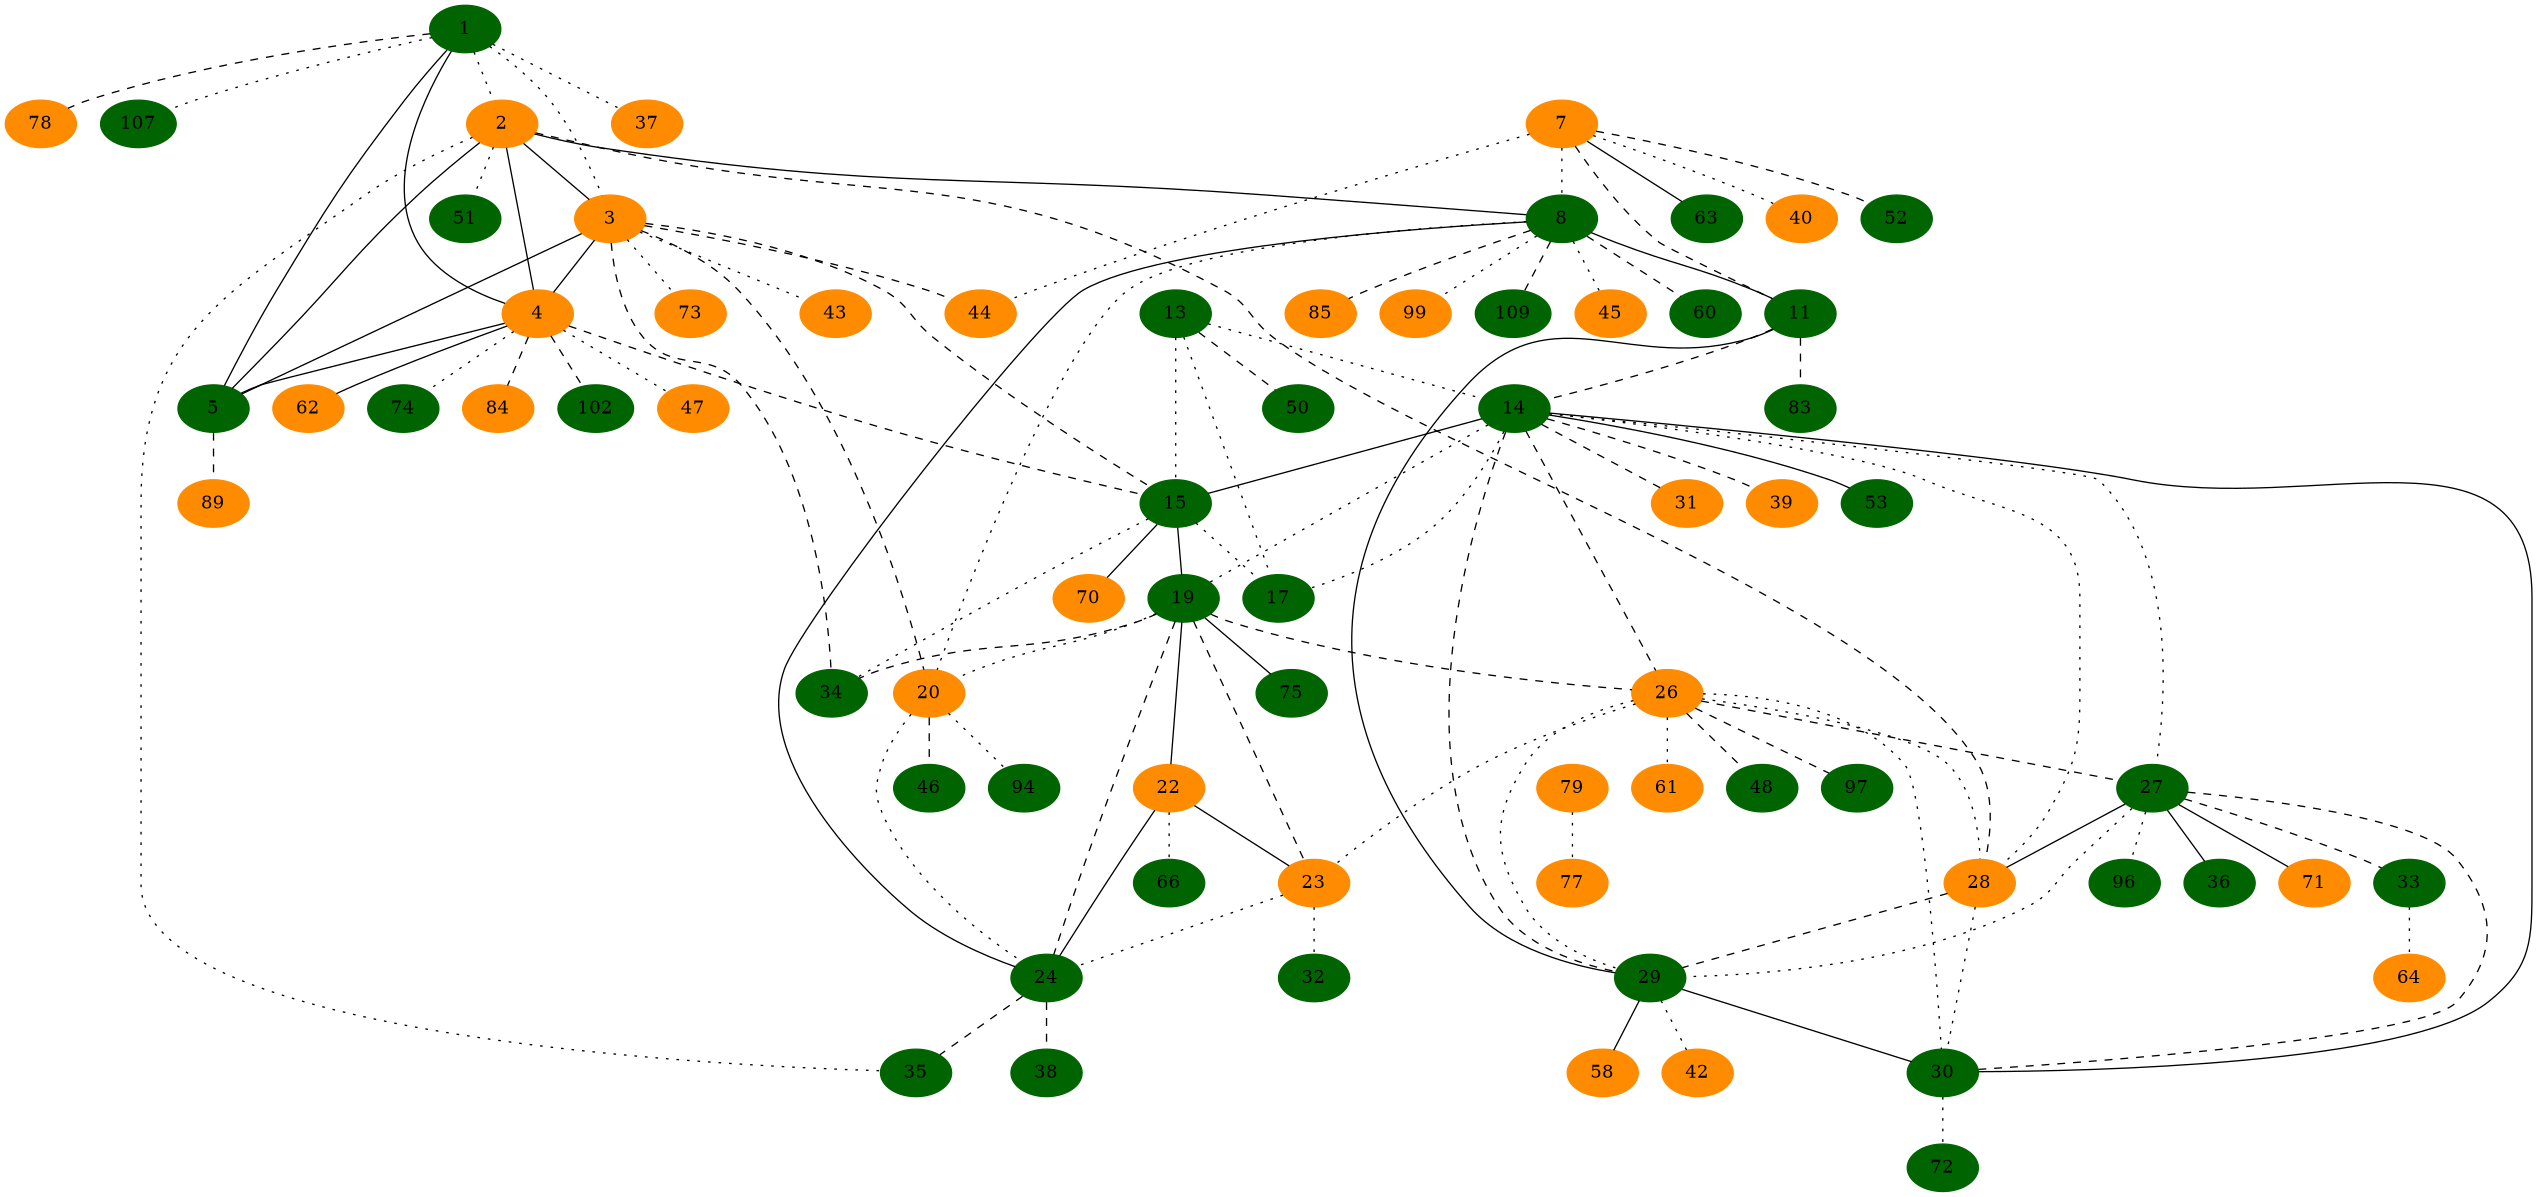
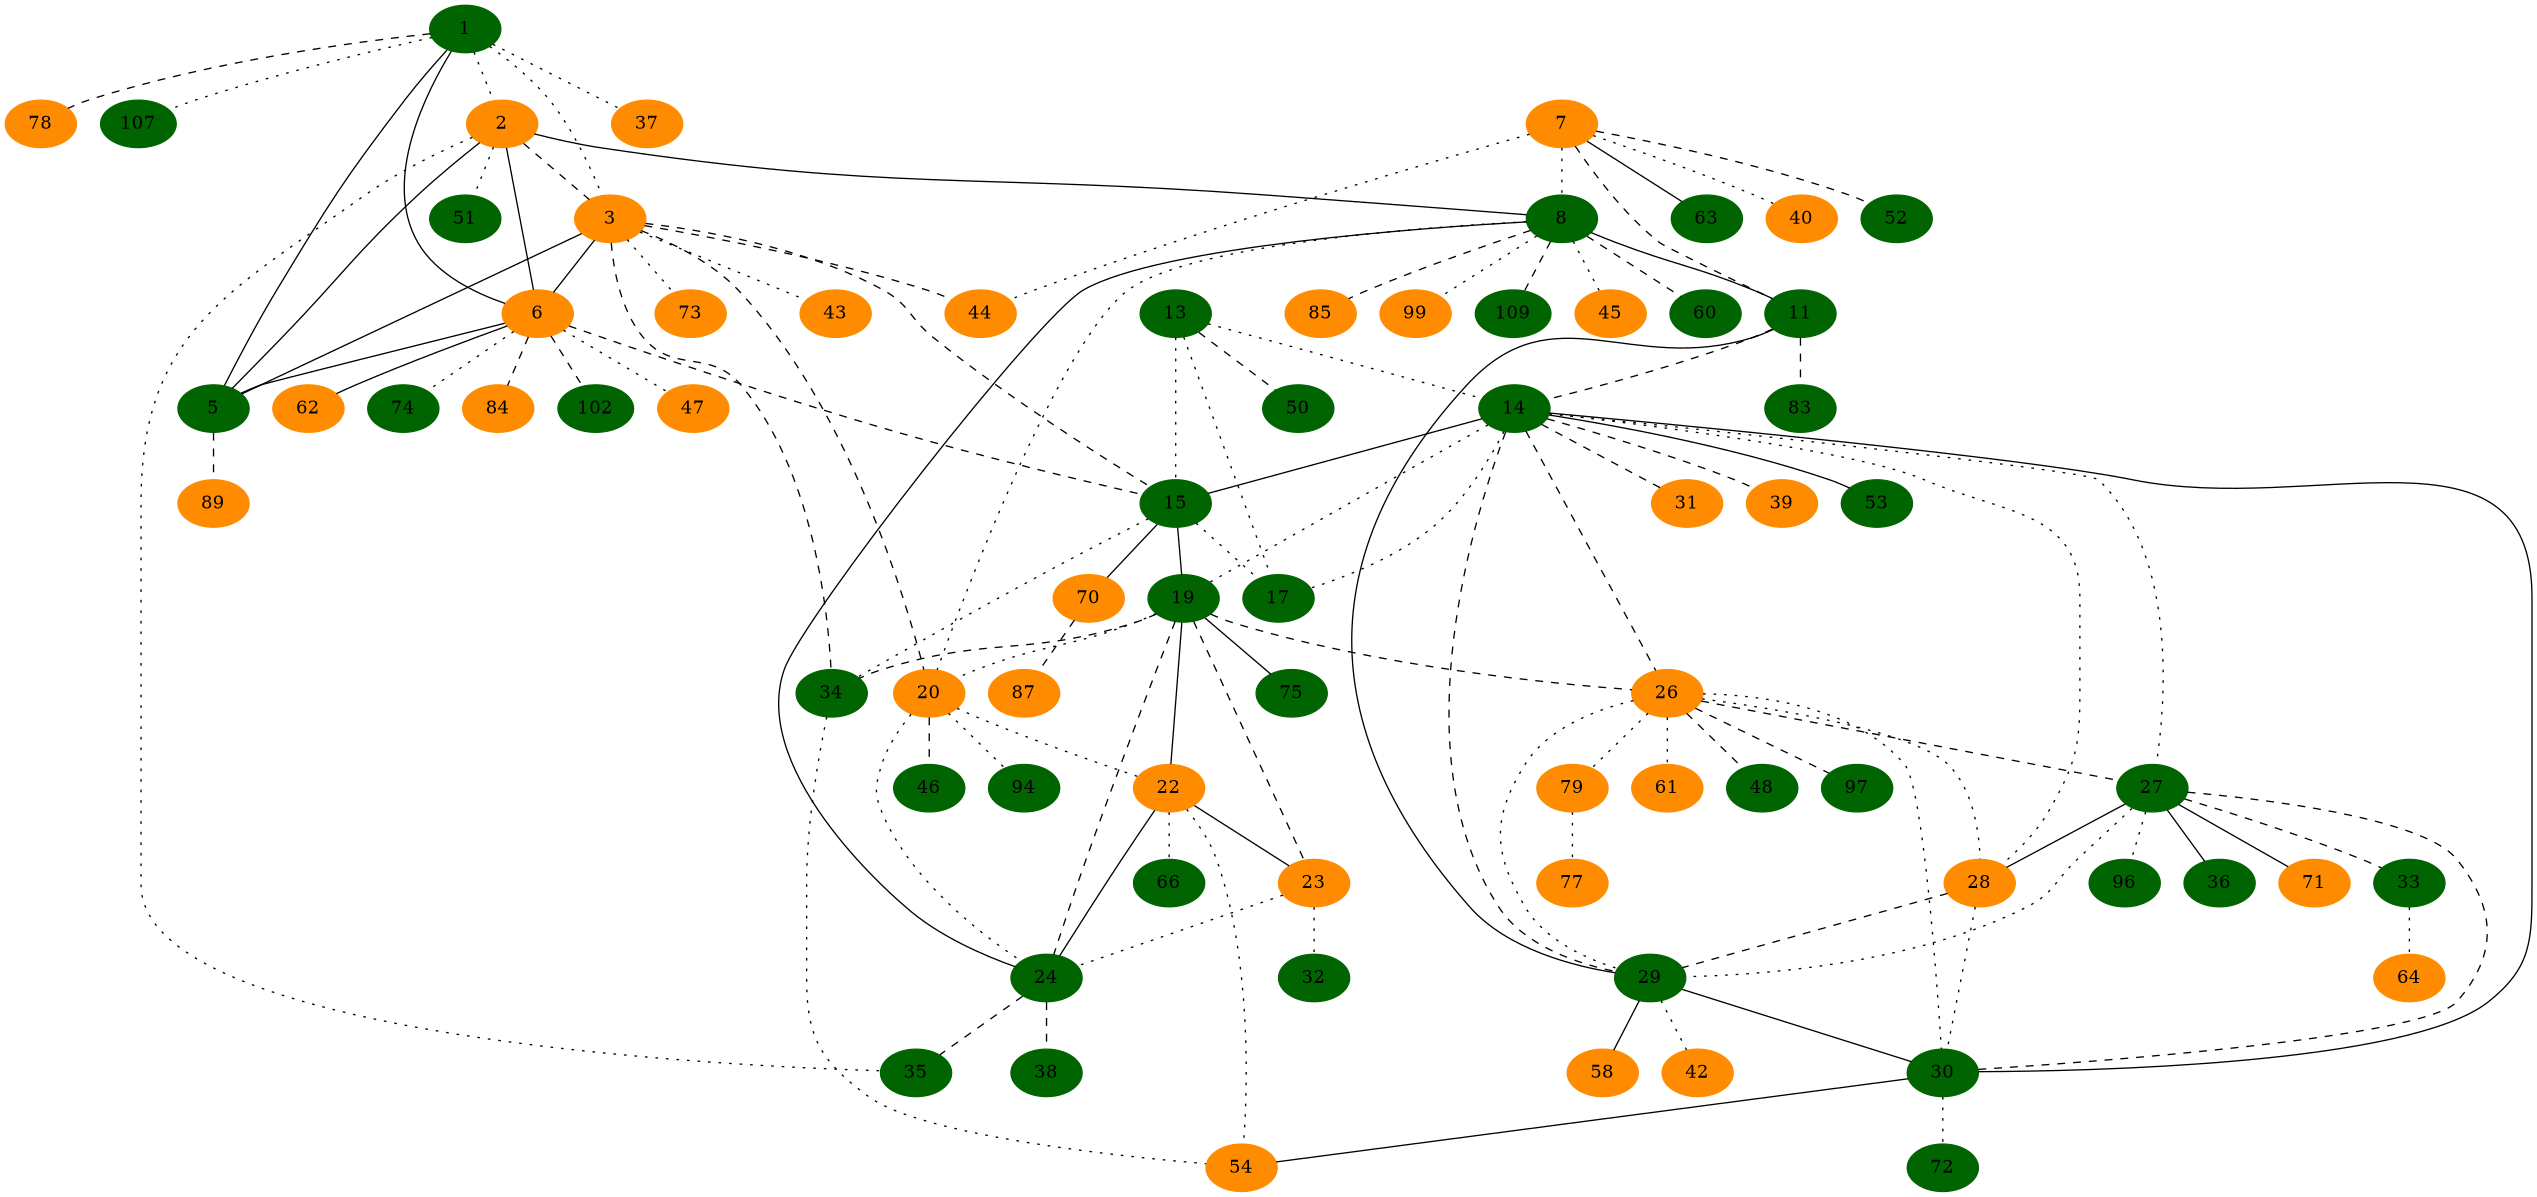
(556, 172) -> (556, 172)
(538, 314) -> (538, 314)
(1336, 377) -> none
none -> (1024, 693)
none -> (1047, 744)
(1477, 767) -> (1620, 741)
none -> (1242, 1168)
